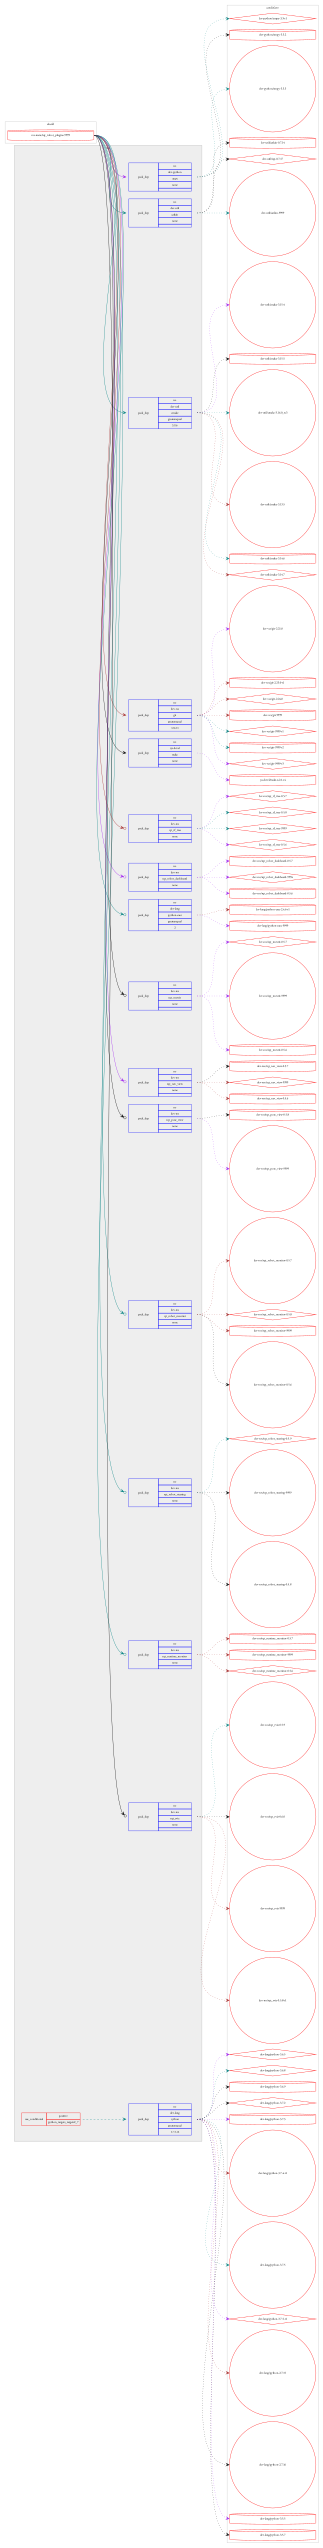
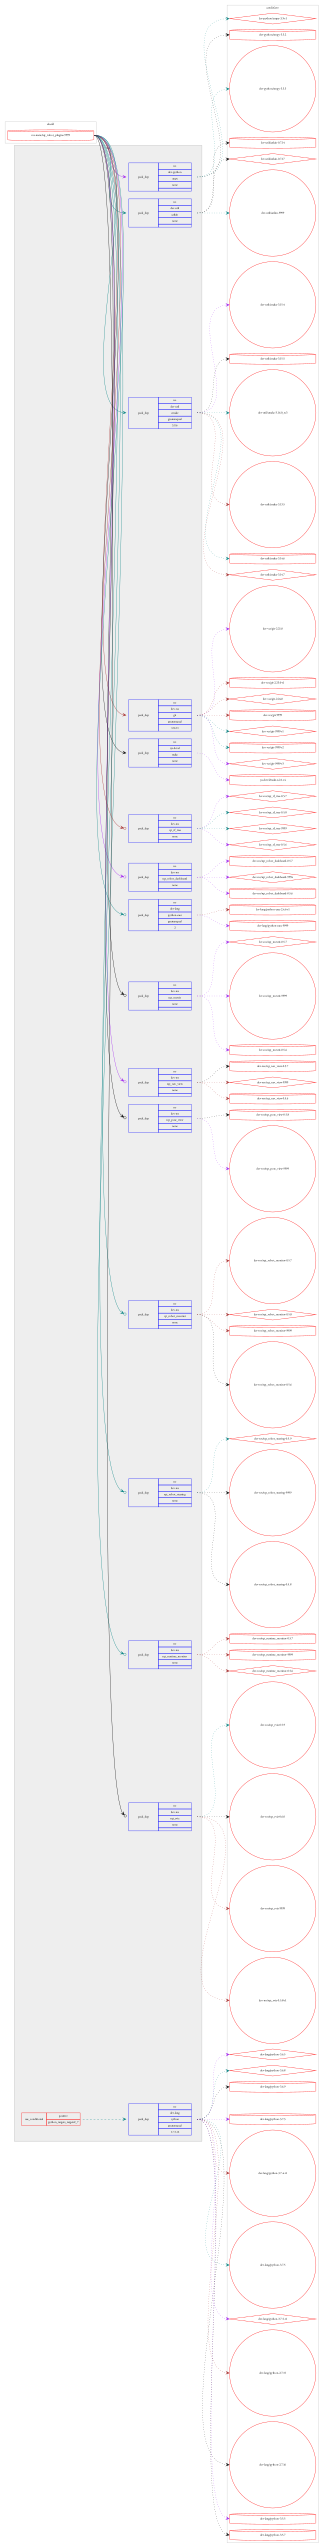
(273, 159) -> (273, 159)
(273, 2103) -> none
